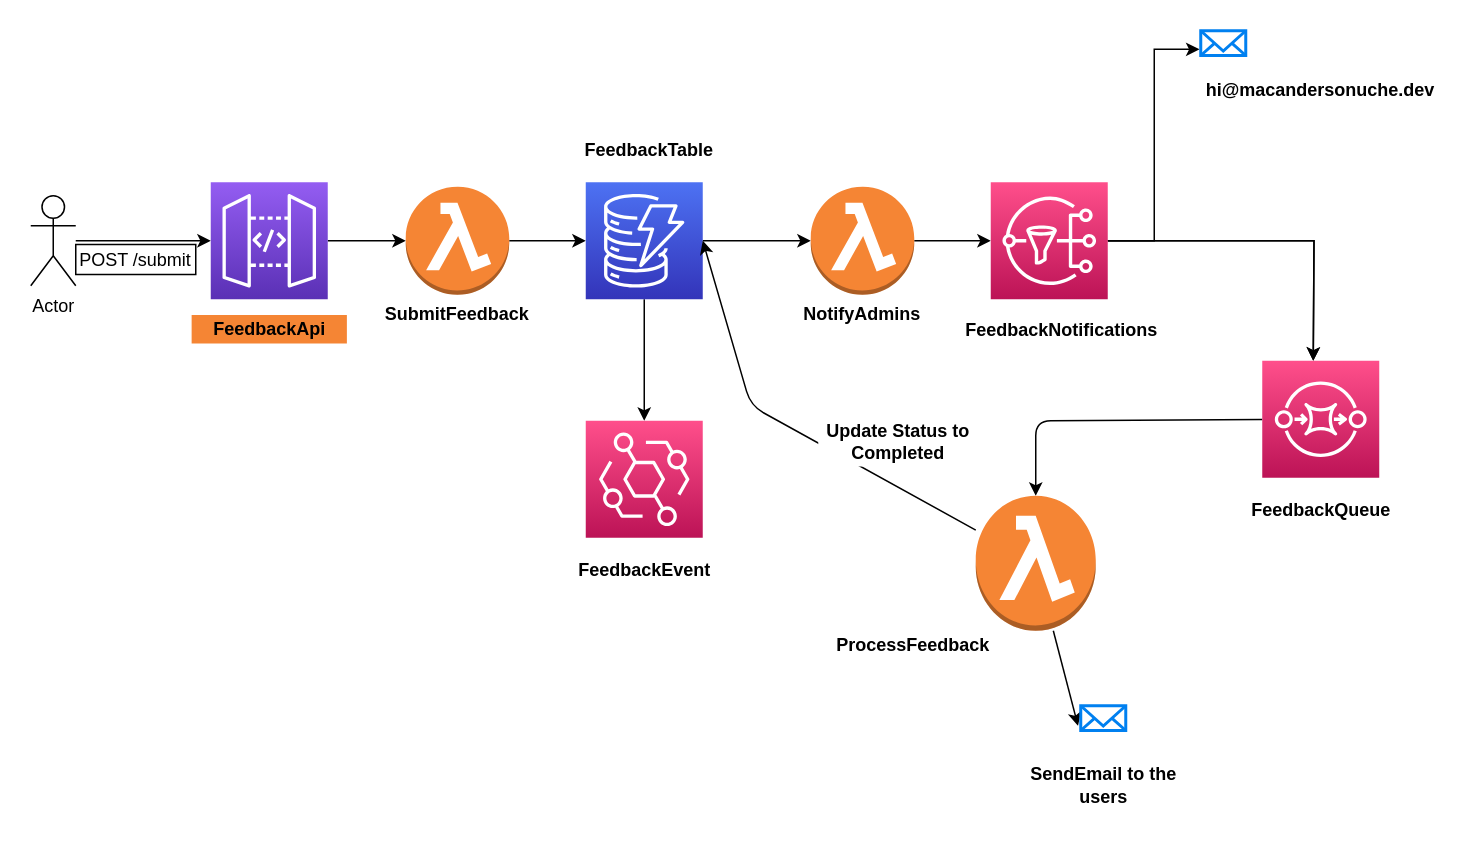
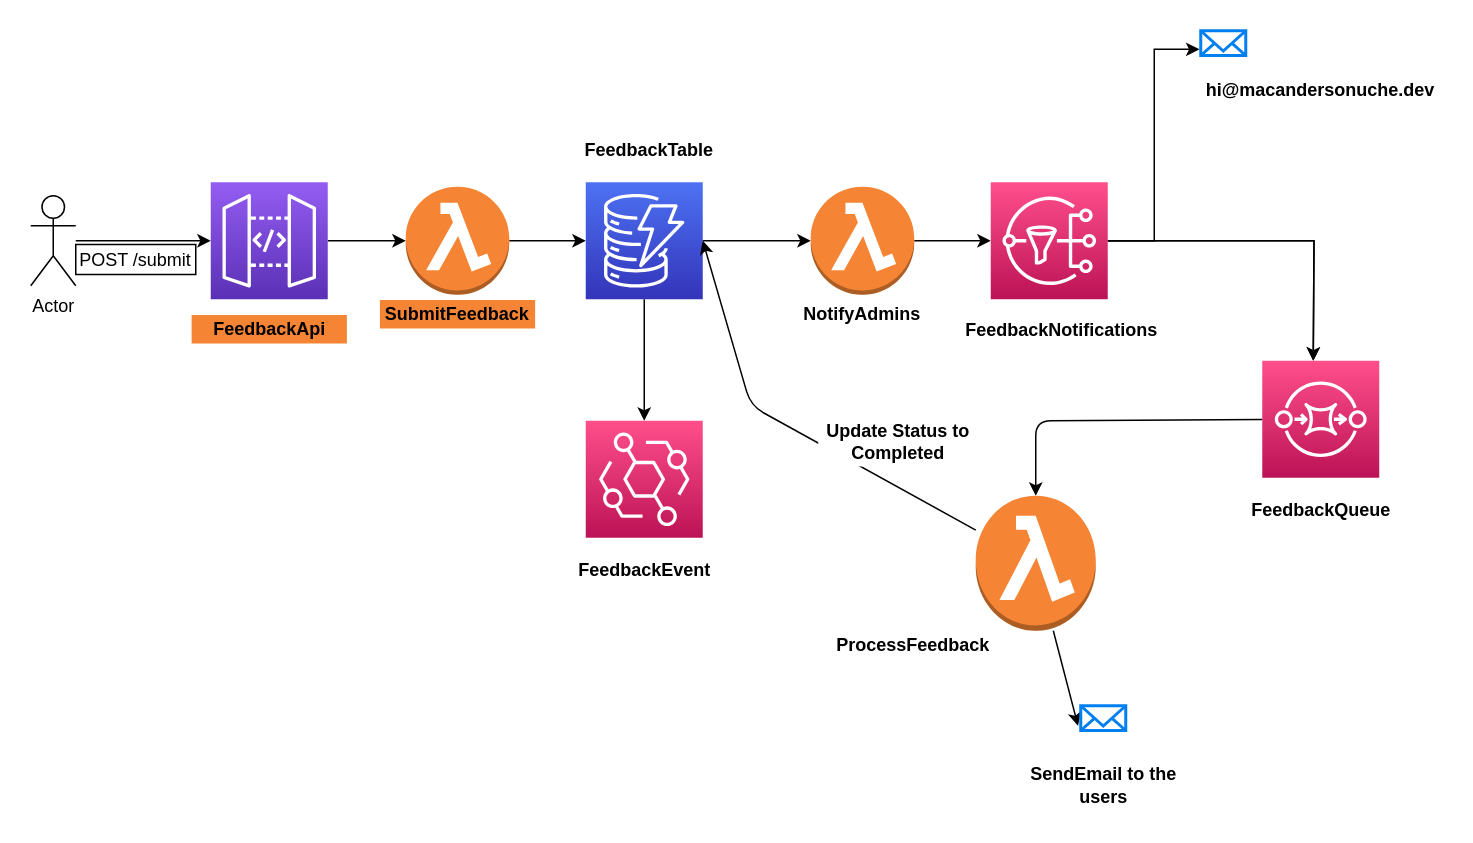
(458, 314) -> (458, 314)
